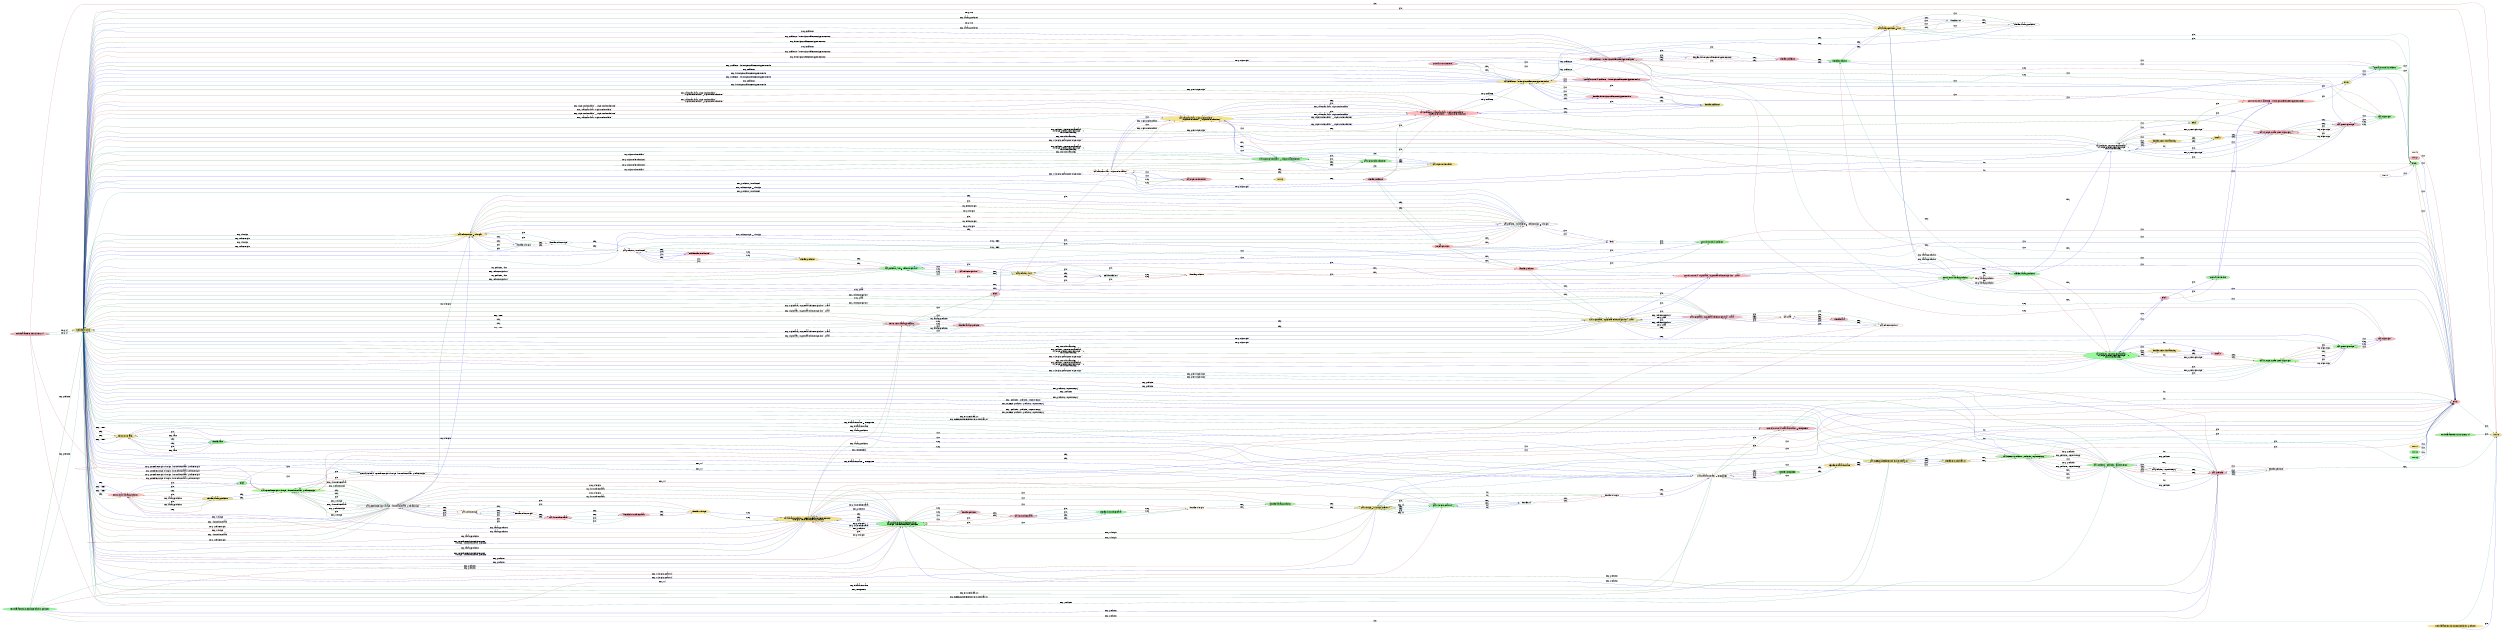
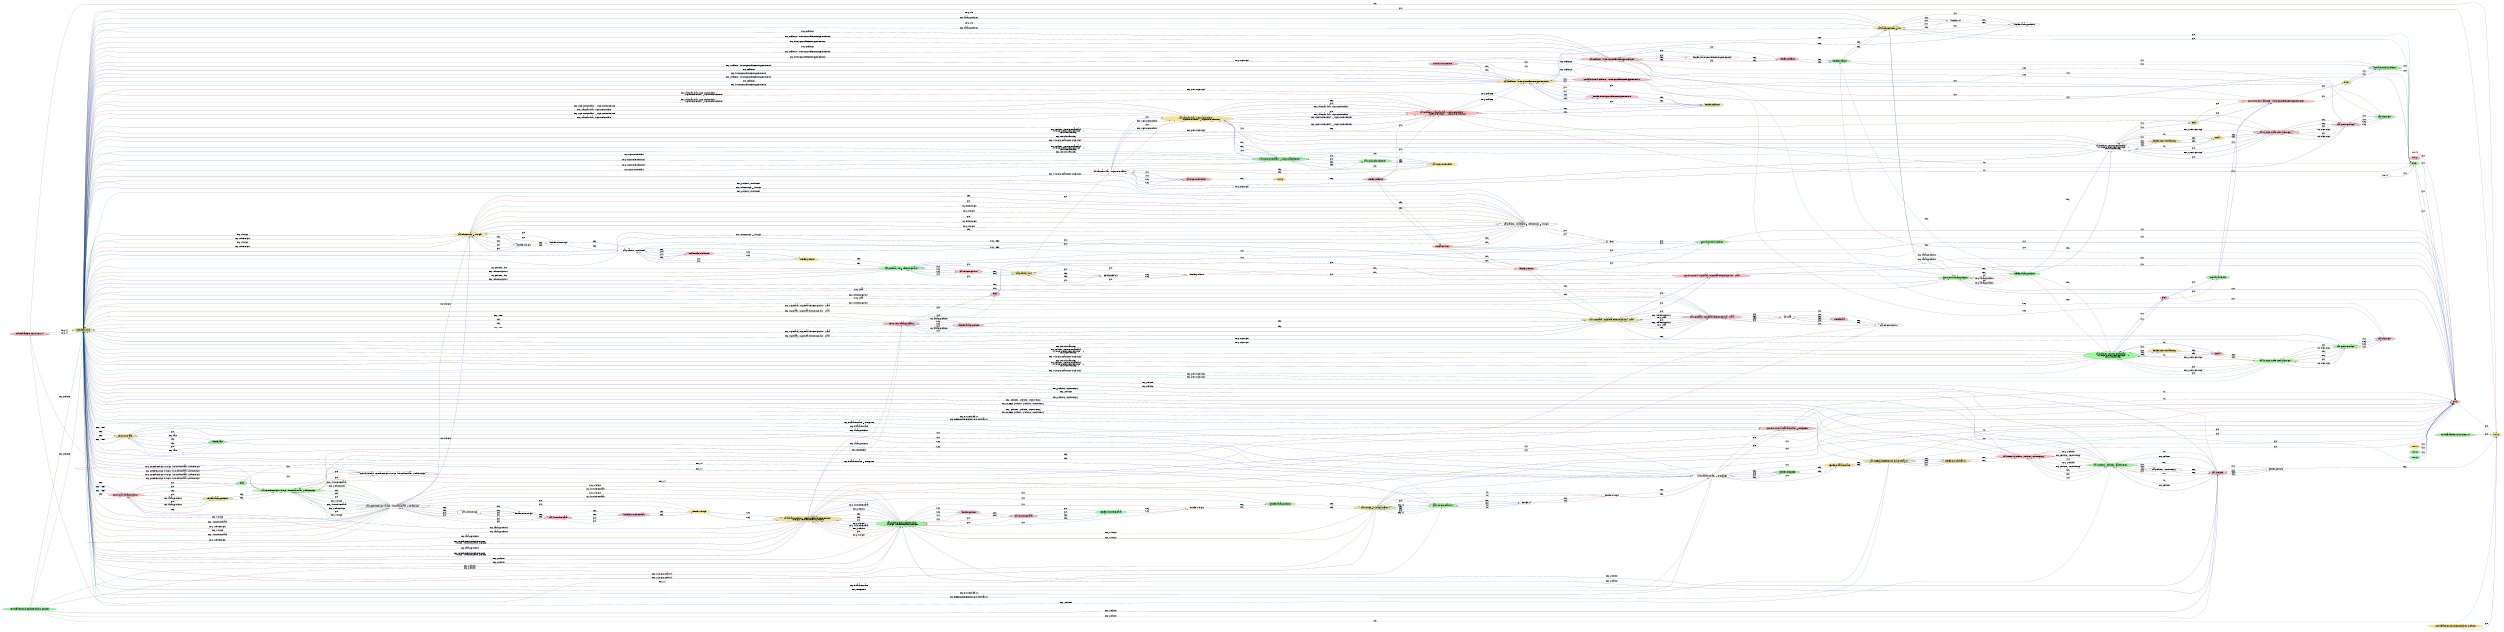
(2025, 457) -> (2025, 457)
